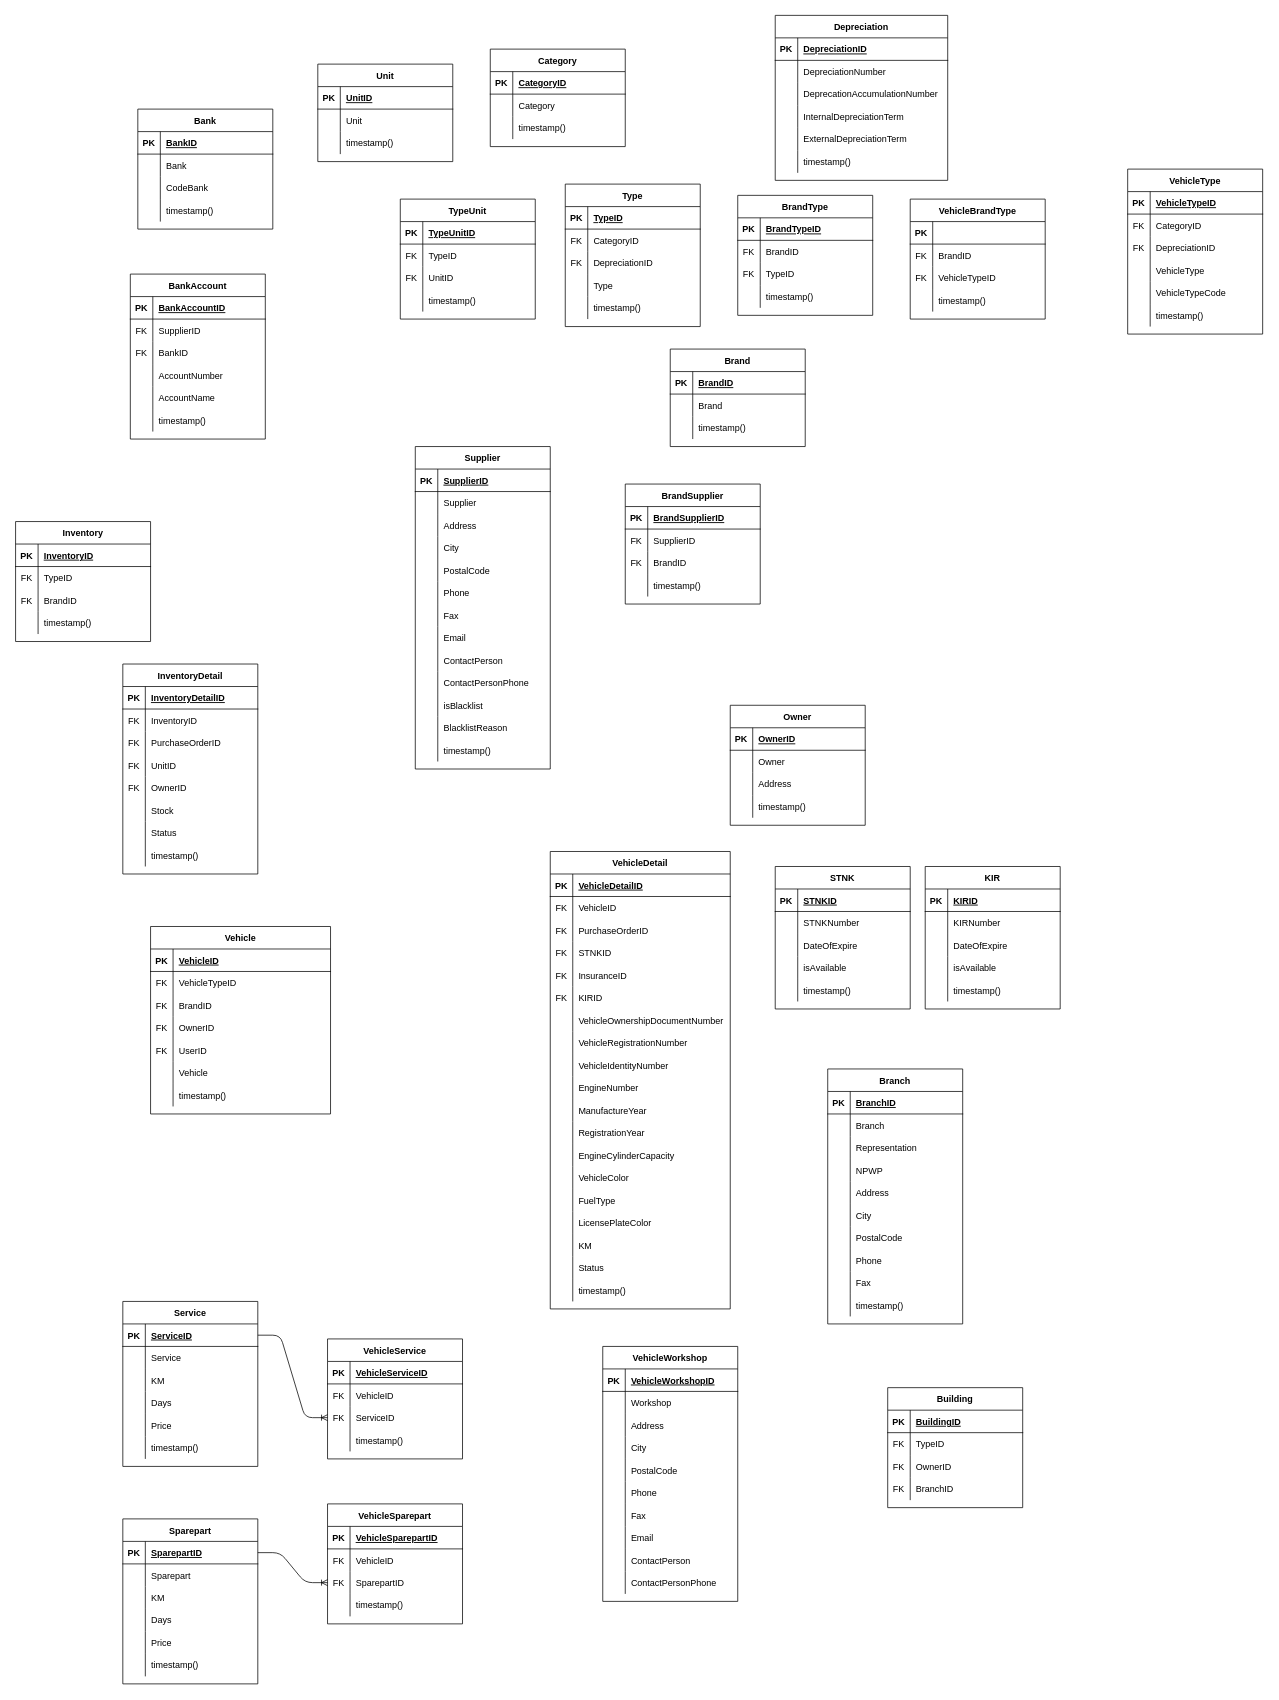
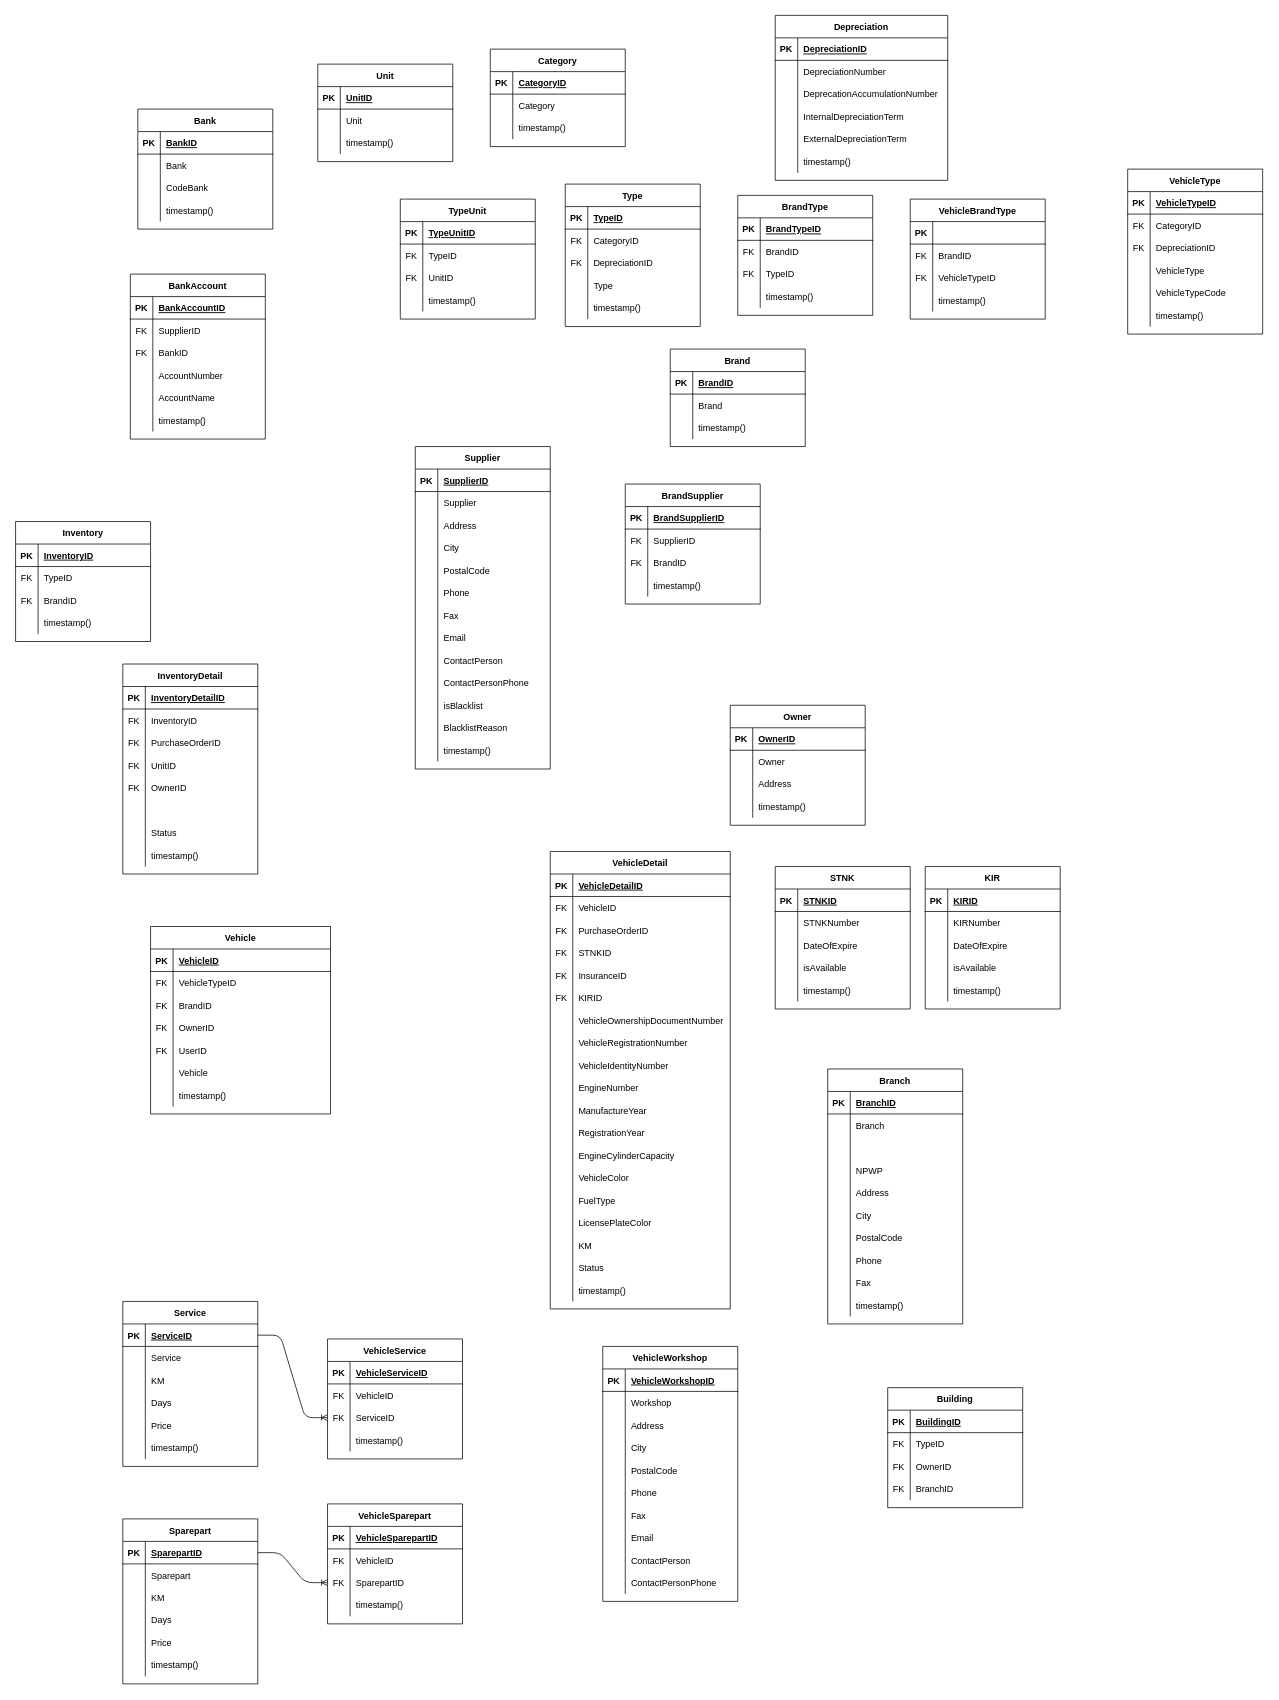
(201, 810) -> none
(906, 1148) -> none
